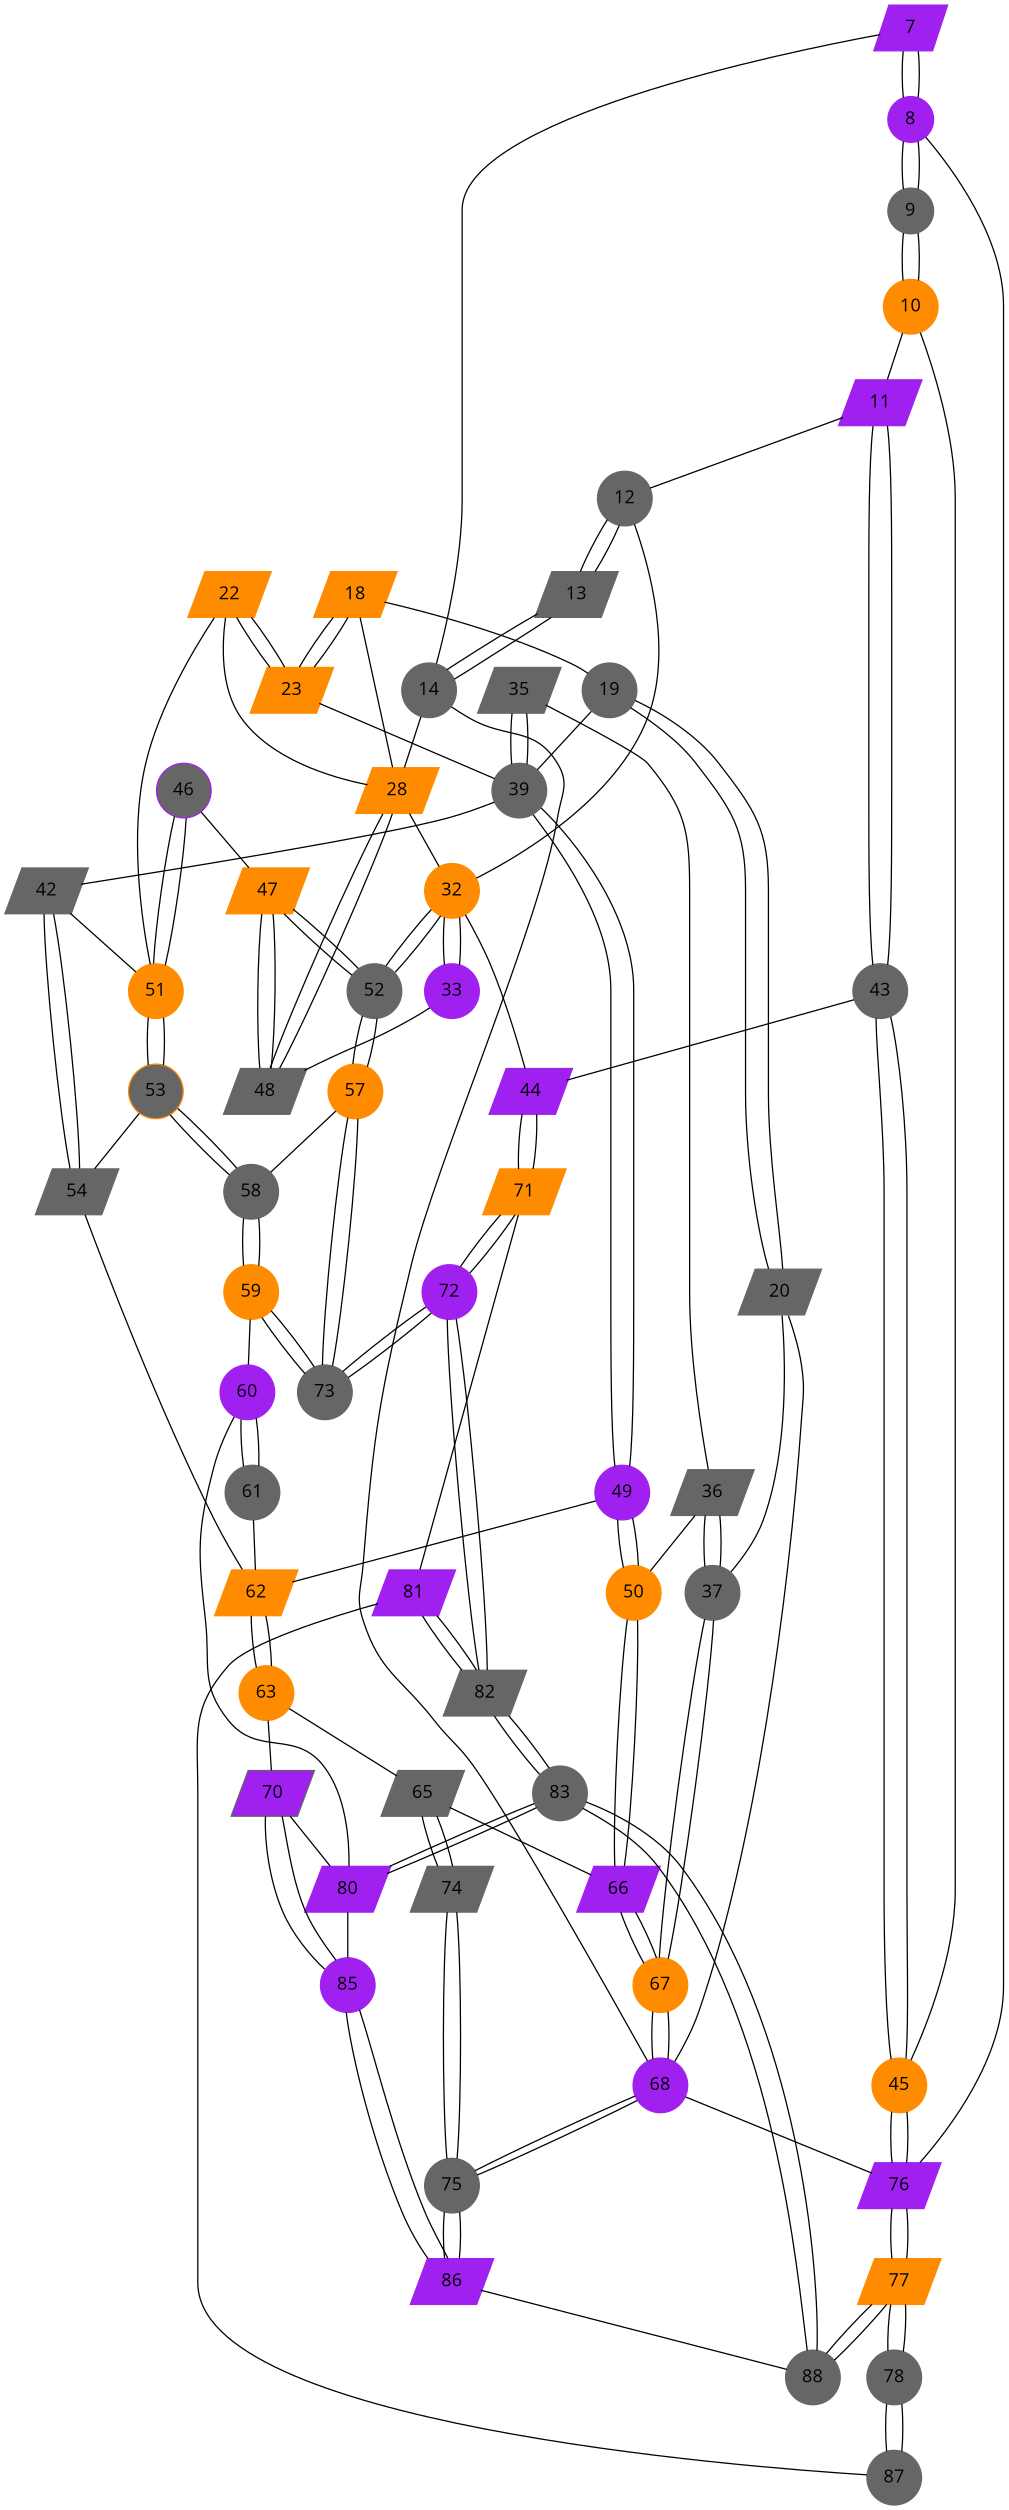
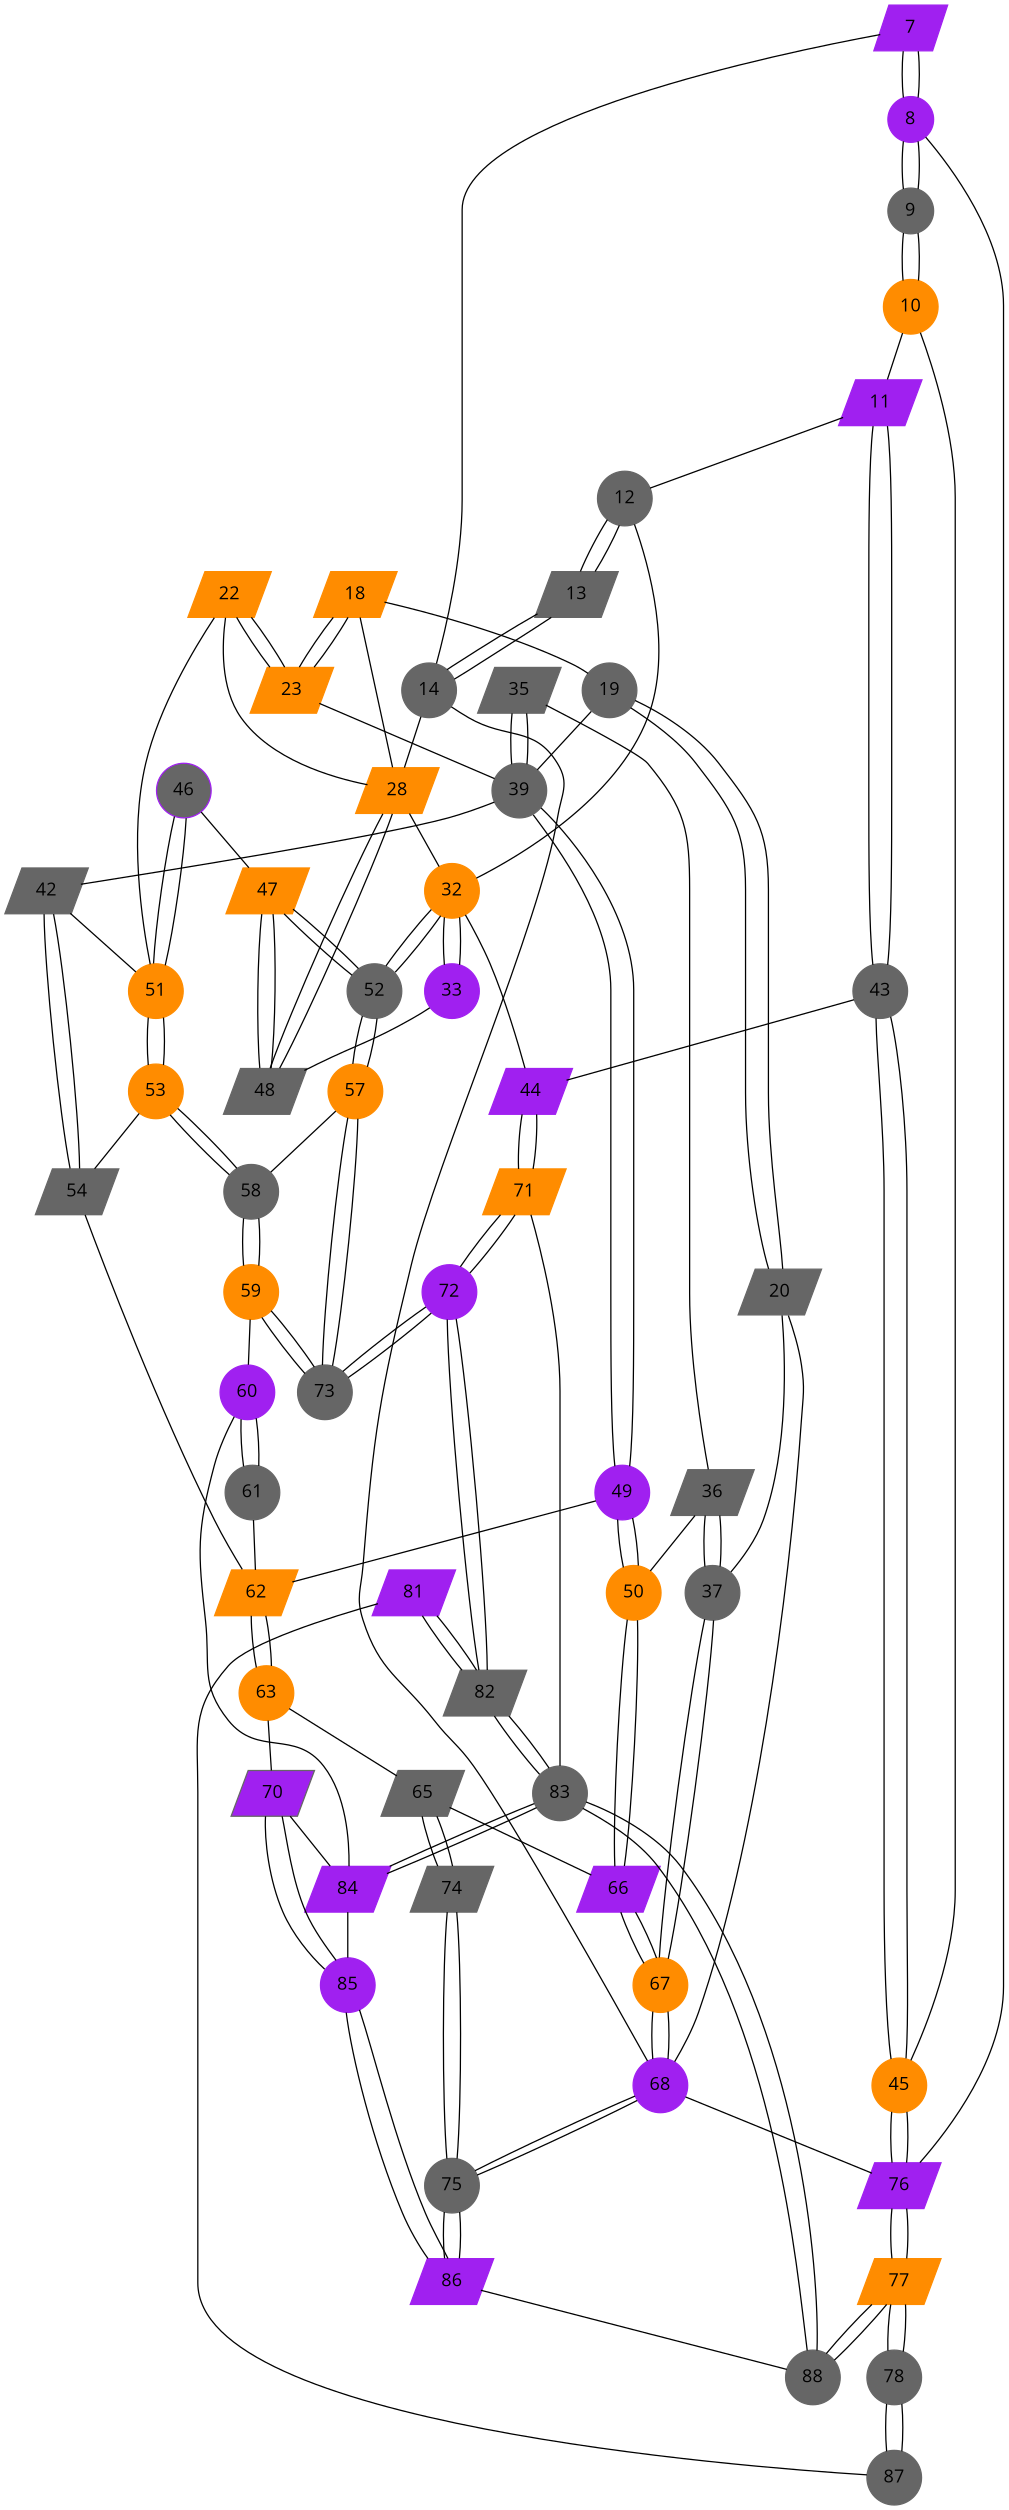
(156, 1091) -> (156, 1091)
(474, 1375) -> (560, 1489)
(348, 1889) -> (348, 1889)
